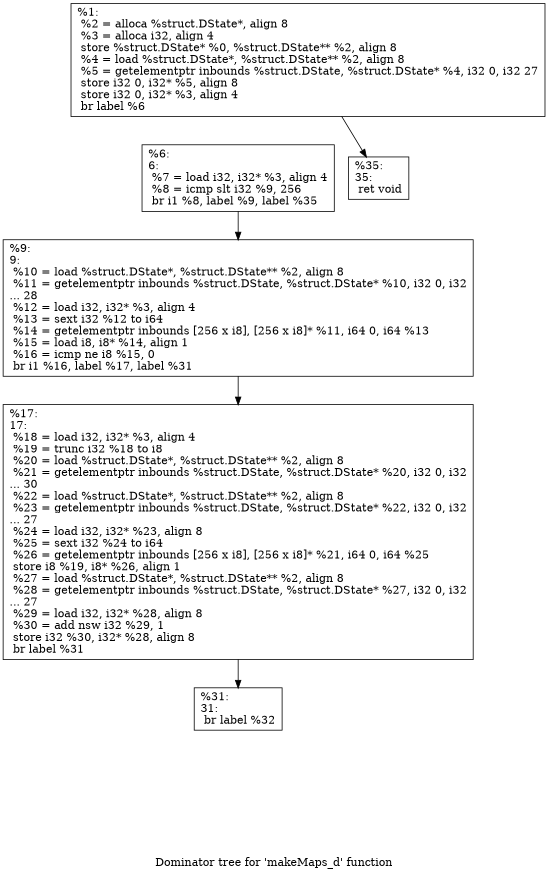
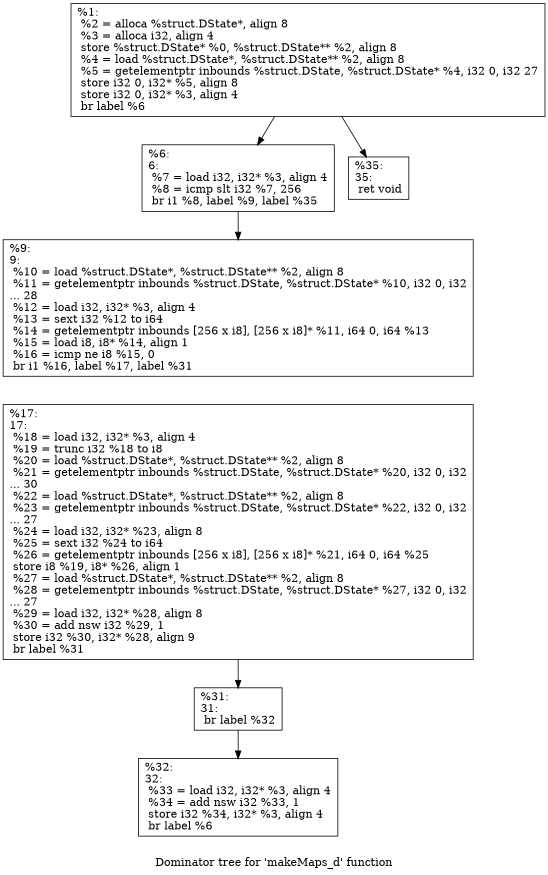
none -> (268, 127)
(225, 190) -> (225, 190)
(238, 386) -> none
(102, 638) -> (102, 638)
none -> (238, 797)
